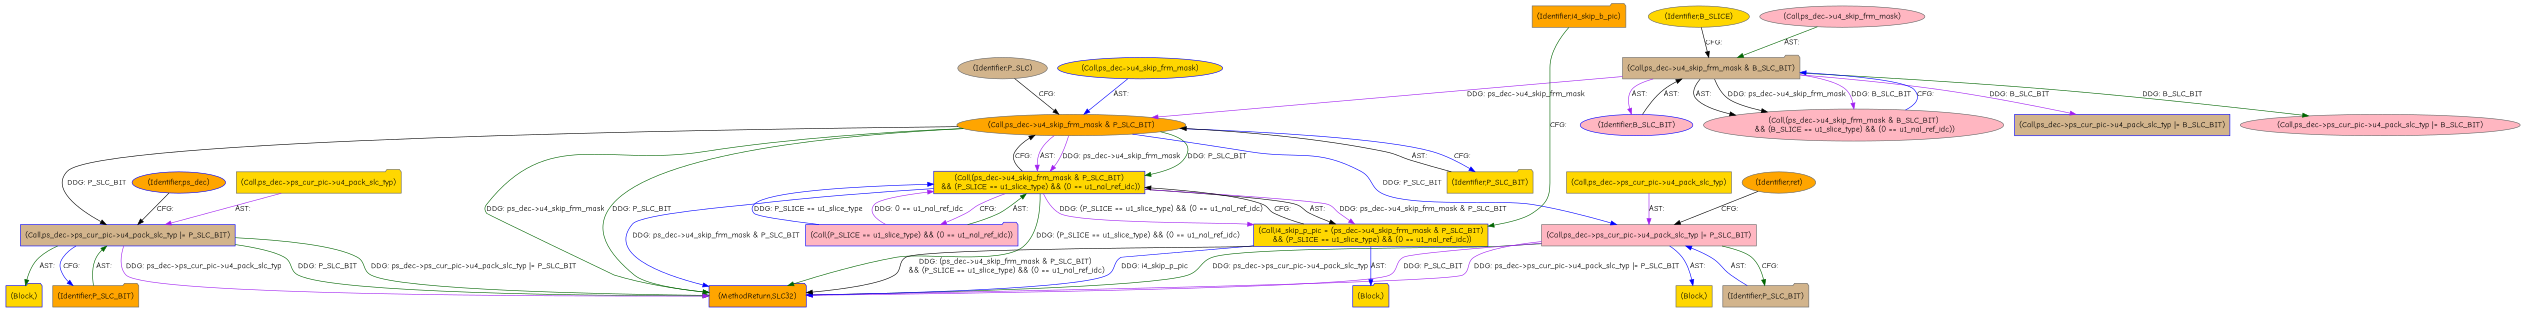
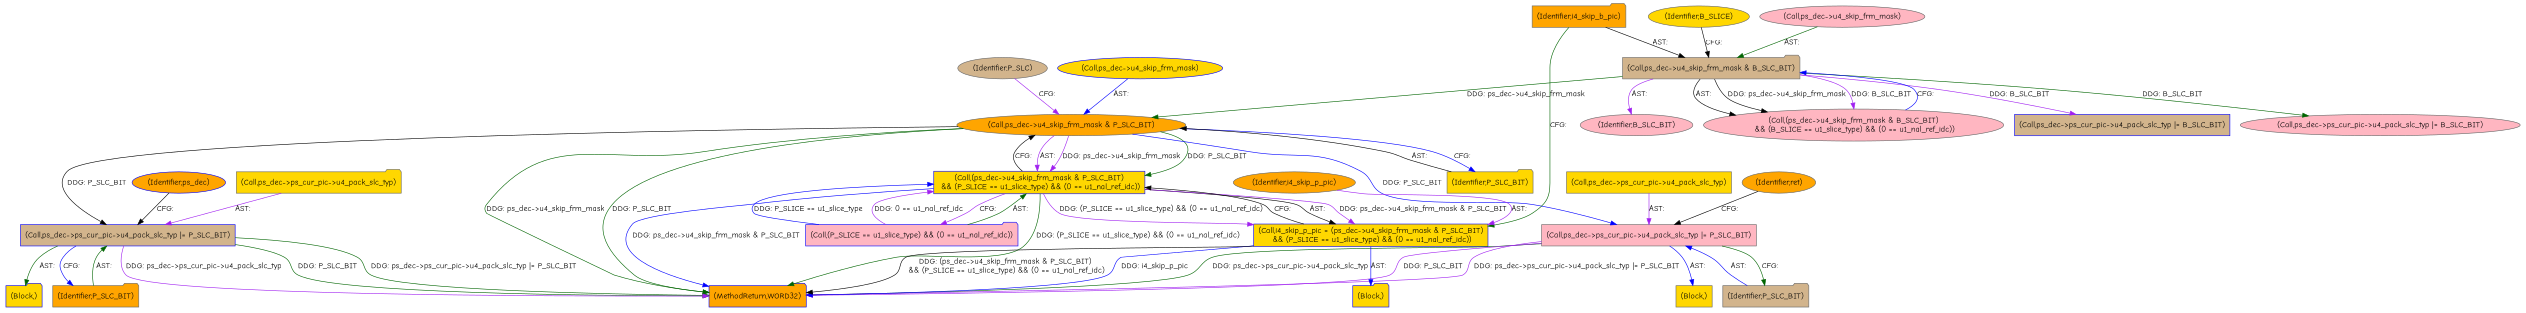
(1034, 95) -> (1034, 95)
(1657, 96) -> (1642, 41)
(1390, 97) -> (1390, 97)
(1637, 125) -> (1637, 125)
none -> (1294, 183)
(758, 296) -> (758, 296)
